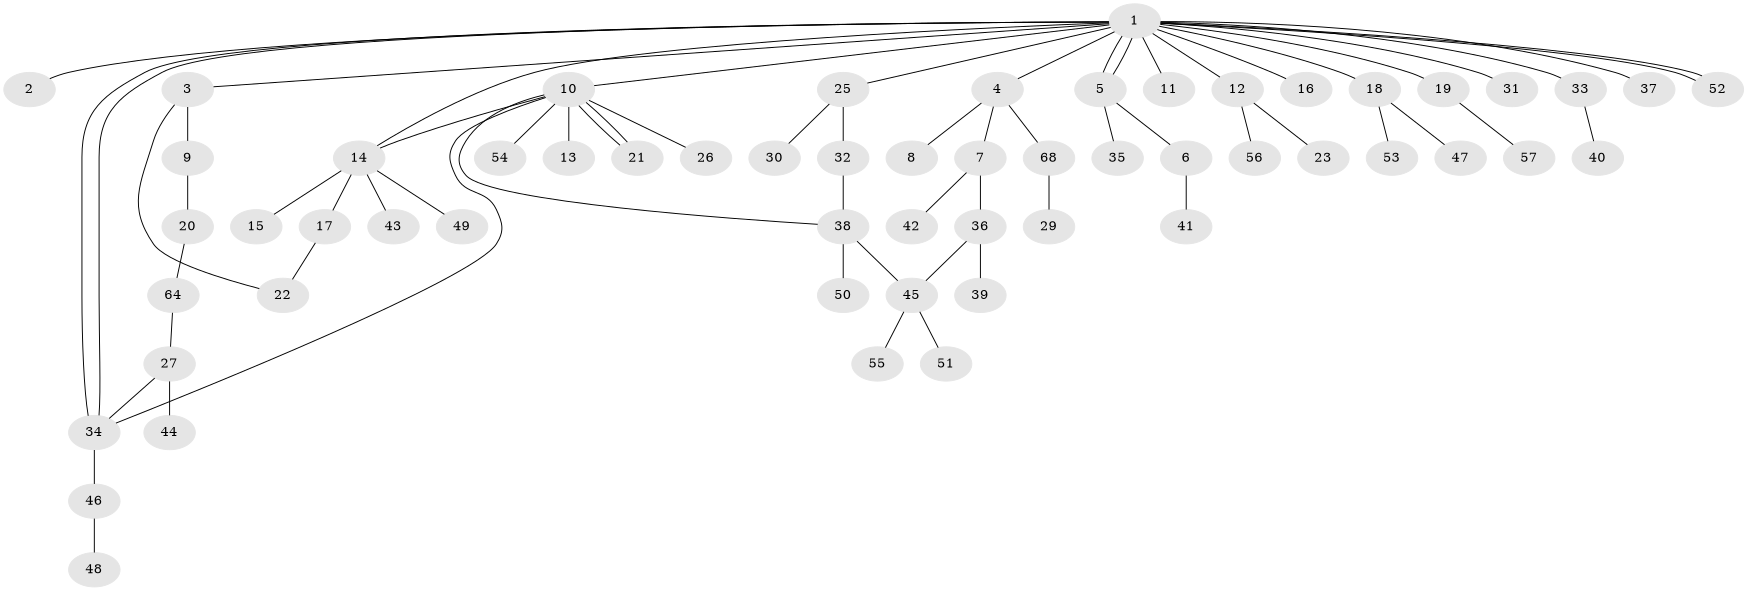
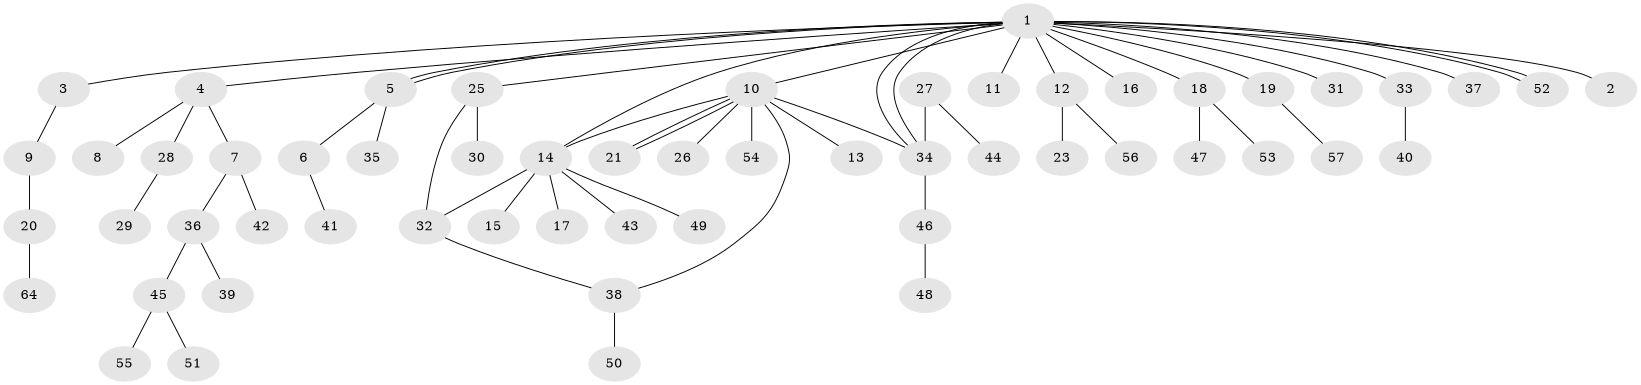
(1049, 158) -> (167, 158)
none -> (486, 192)
(877, 261) -> none
(283, 295) -> none
(171, 330) -> none
